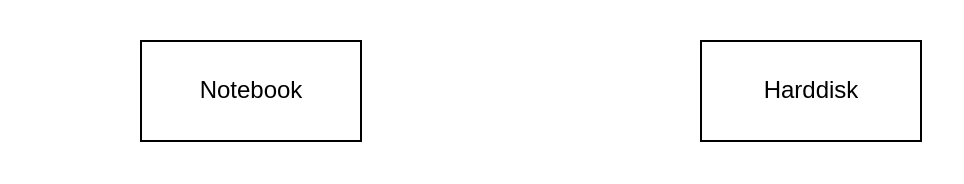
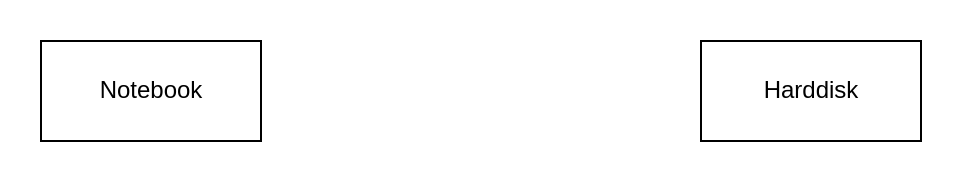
(251, 91) -> (151, 91)
